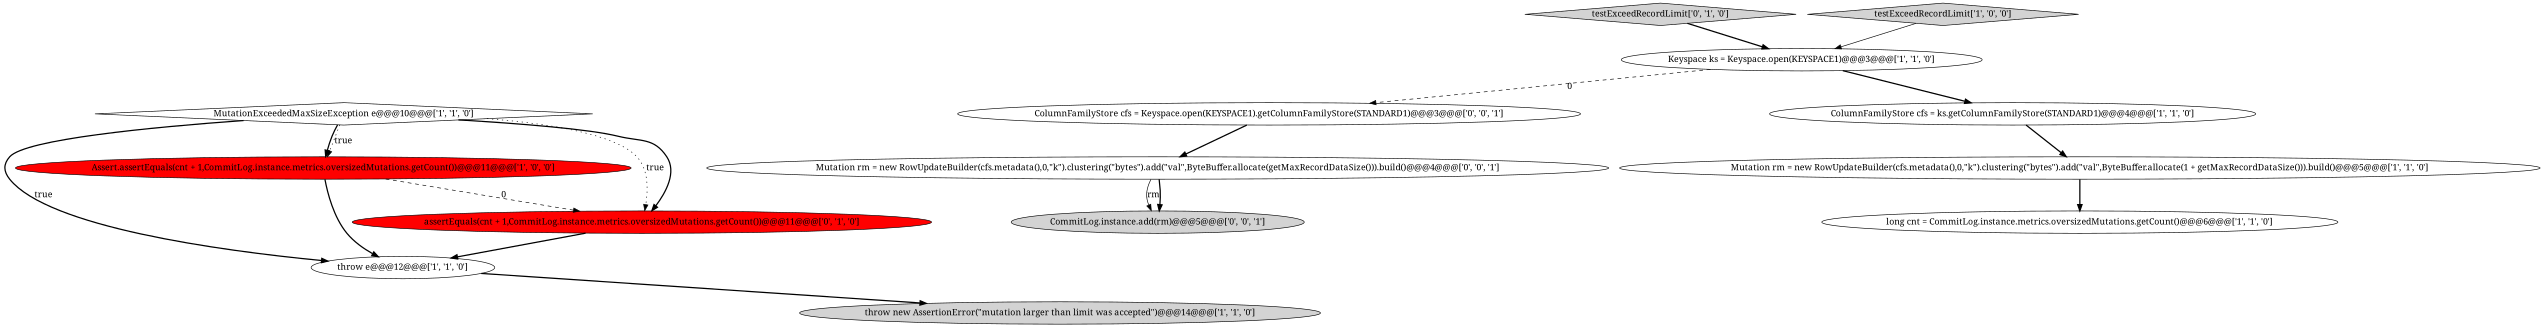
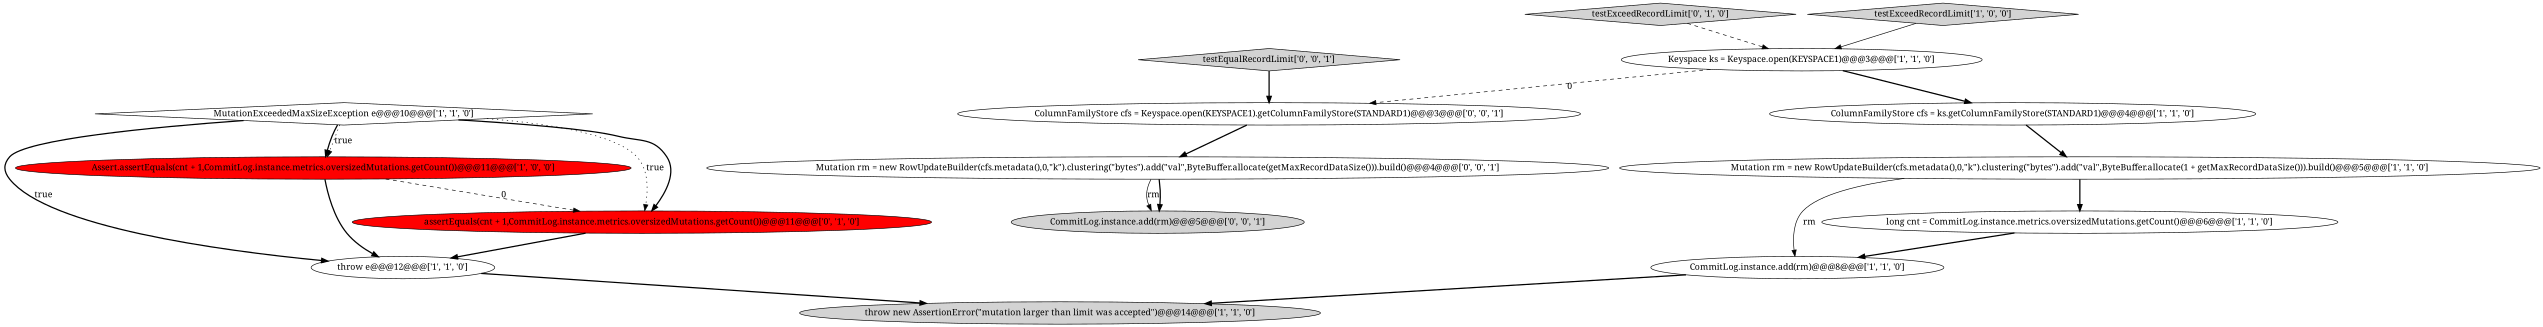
(1725, 35) -> (1725, 35)
none -> (1269, 60)
none -> (1797, 268)
